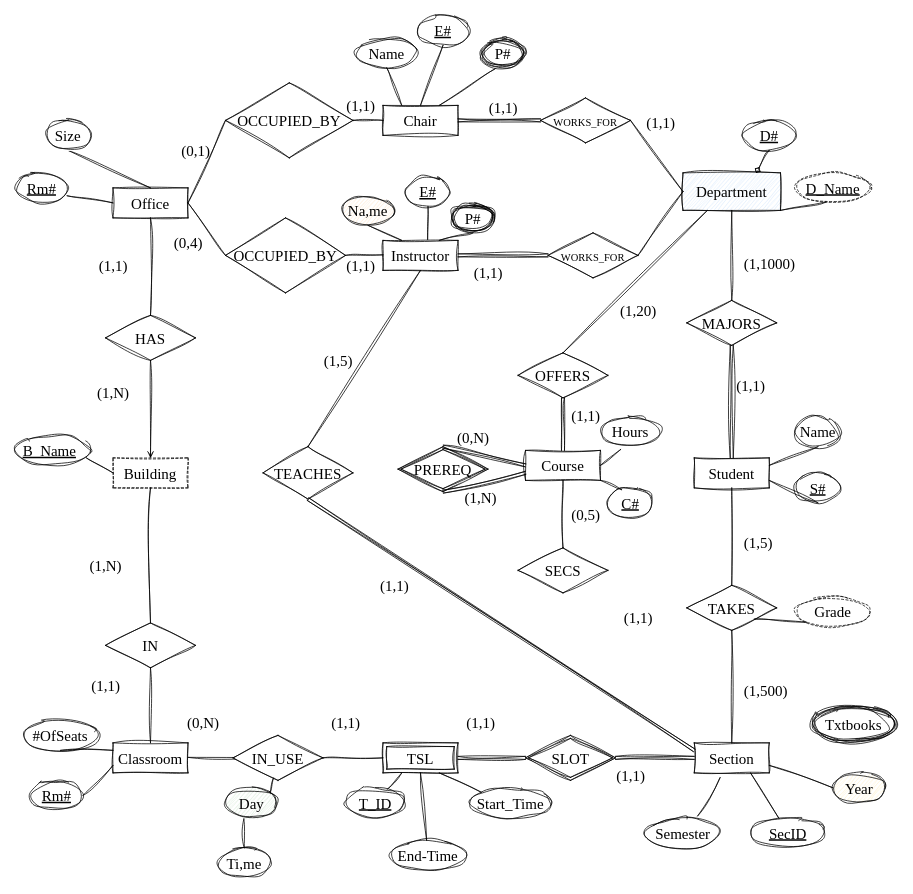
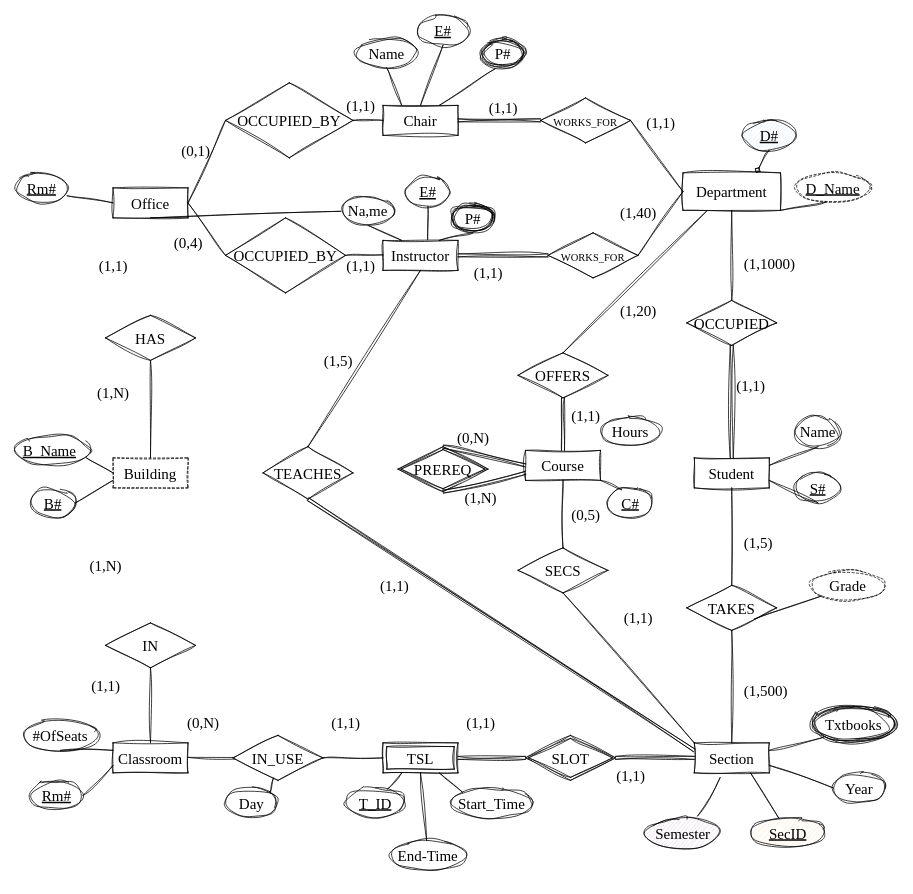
(68, 135) -> none
(769, 135) -> (769, 135)
(106, 168) -> none
(732, 192) -> (732, 192)
(368, 210) -> (368, 210)
none -> (638, 213)
(150, 266) -> (264, 214)
(732, 323) -> (732, 323)
(150, 452) -> (150, 452)
(611, 457) -> none
none -> (94, 492)
none -> (53, 503)
(150, 555) -> none
(833, 612) -> (848, 585)
none -> (628, 667)
none -> (796, 744)
(859, 788) -> (859, 788)
(252, 803) -> (252, 803)
(510, 803) -> (492, 803)
(244, 832) -> none
(683, 833) -> (683, 833)
(788, 833) -> (788, 833)
(244, 863) -> none
